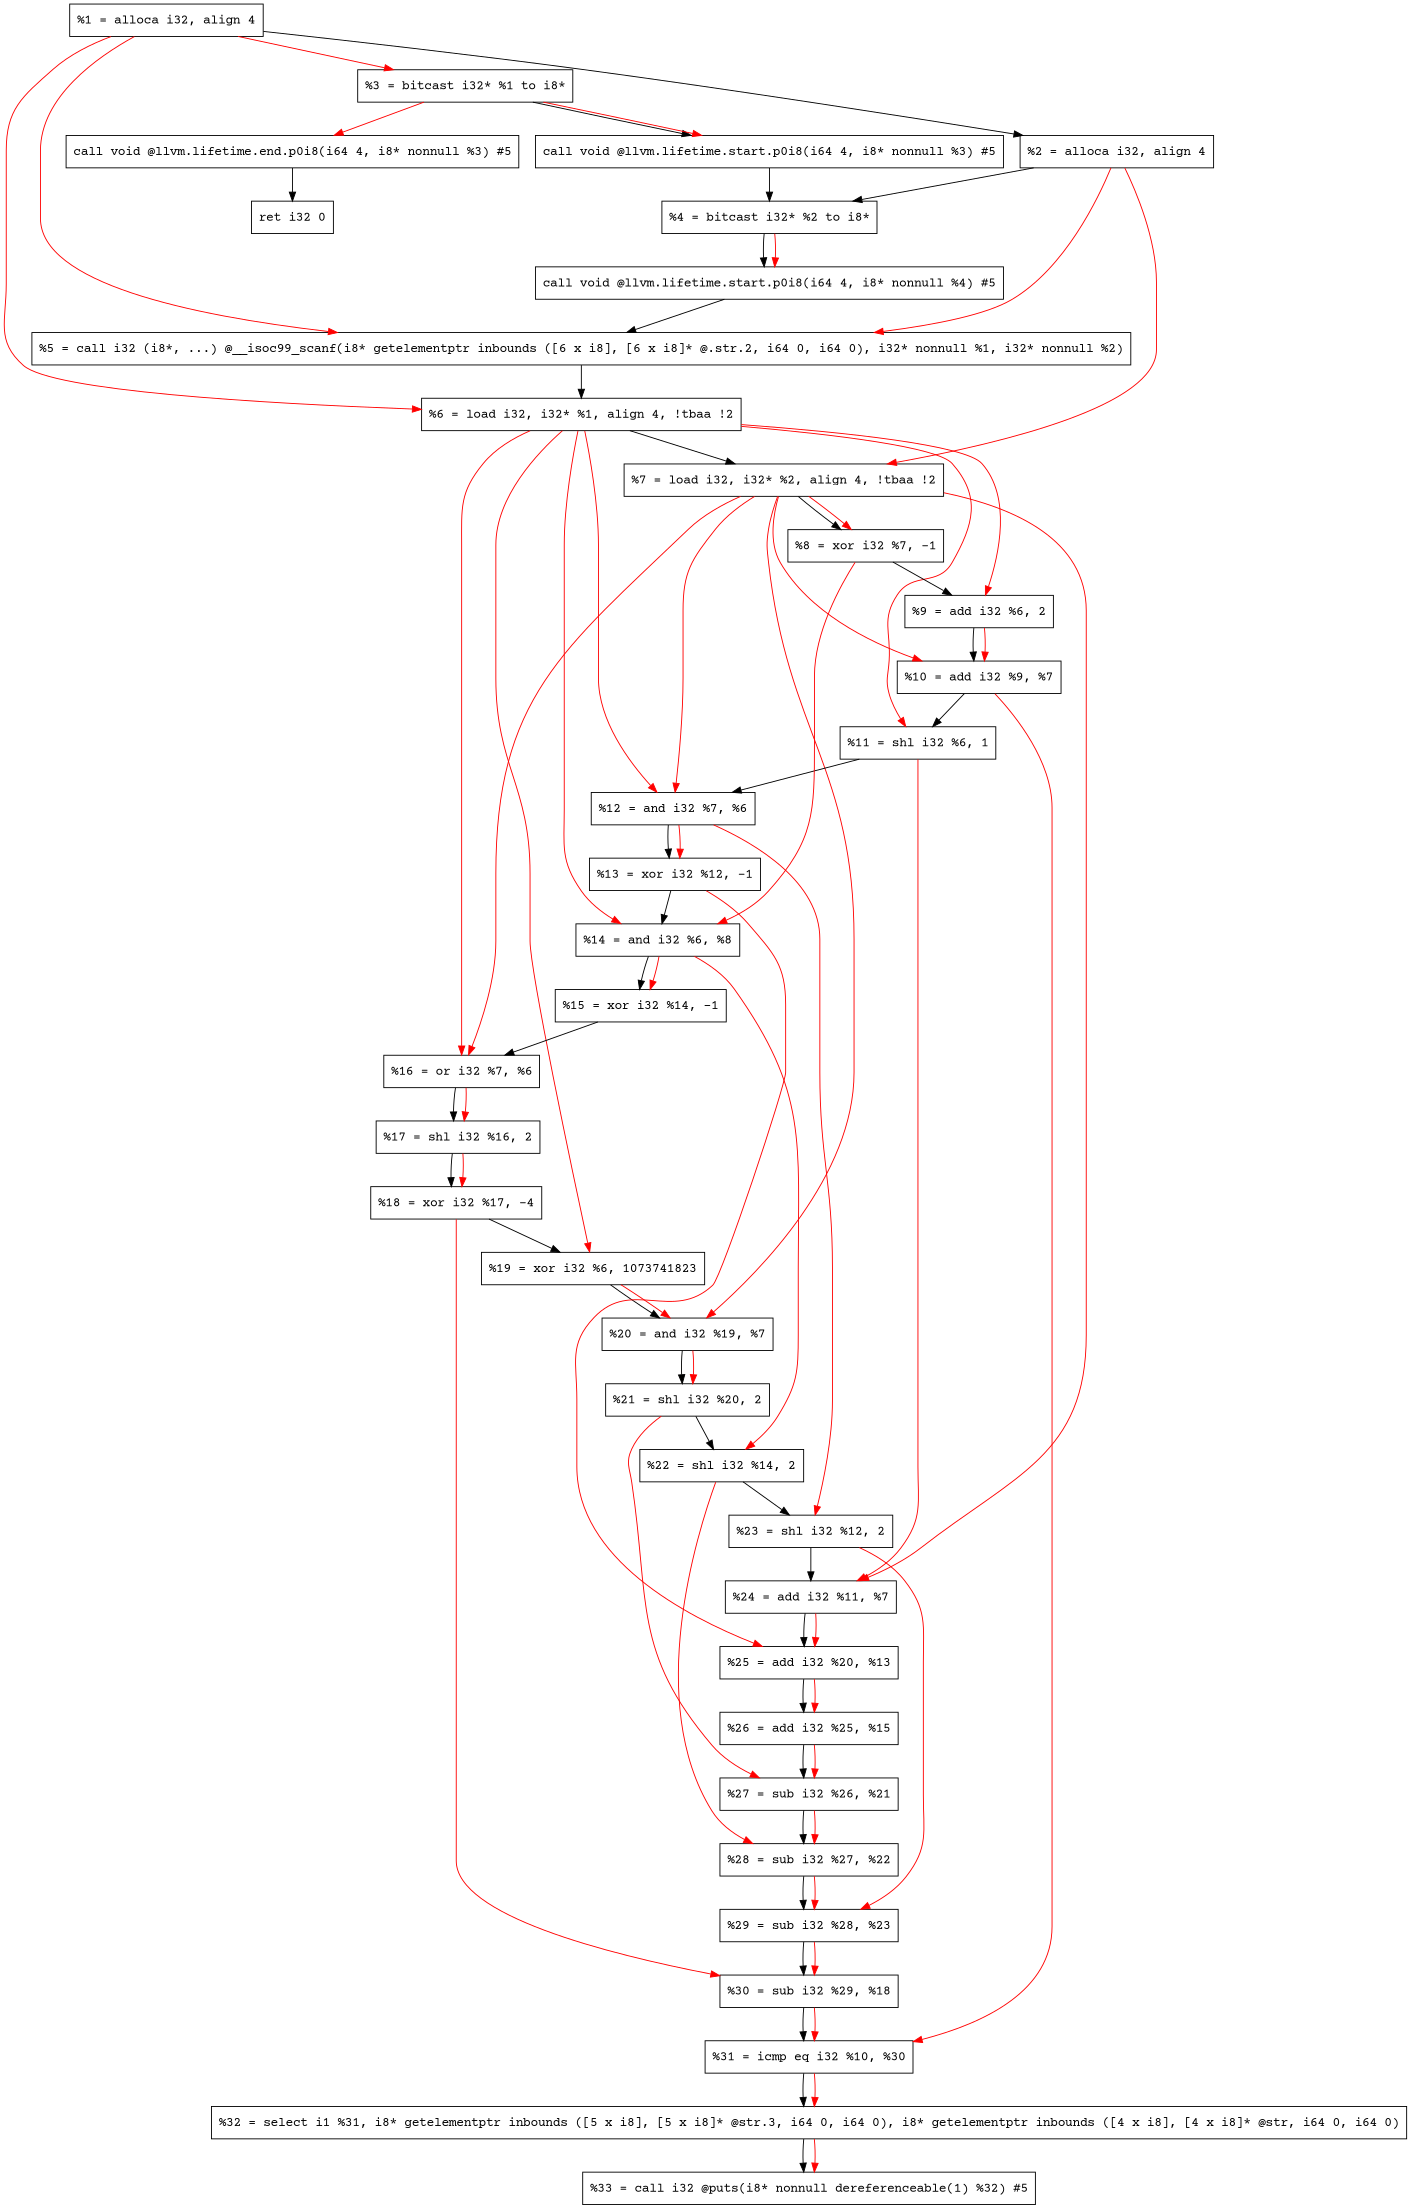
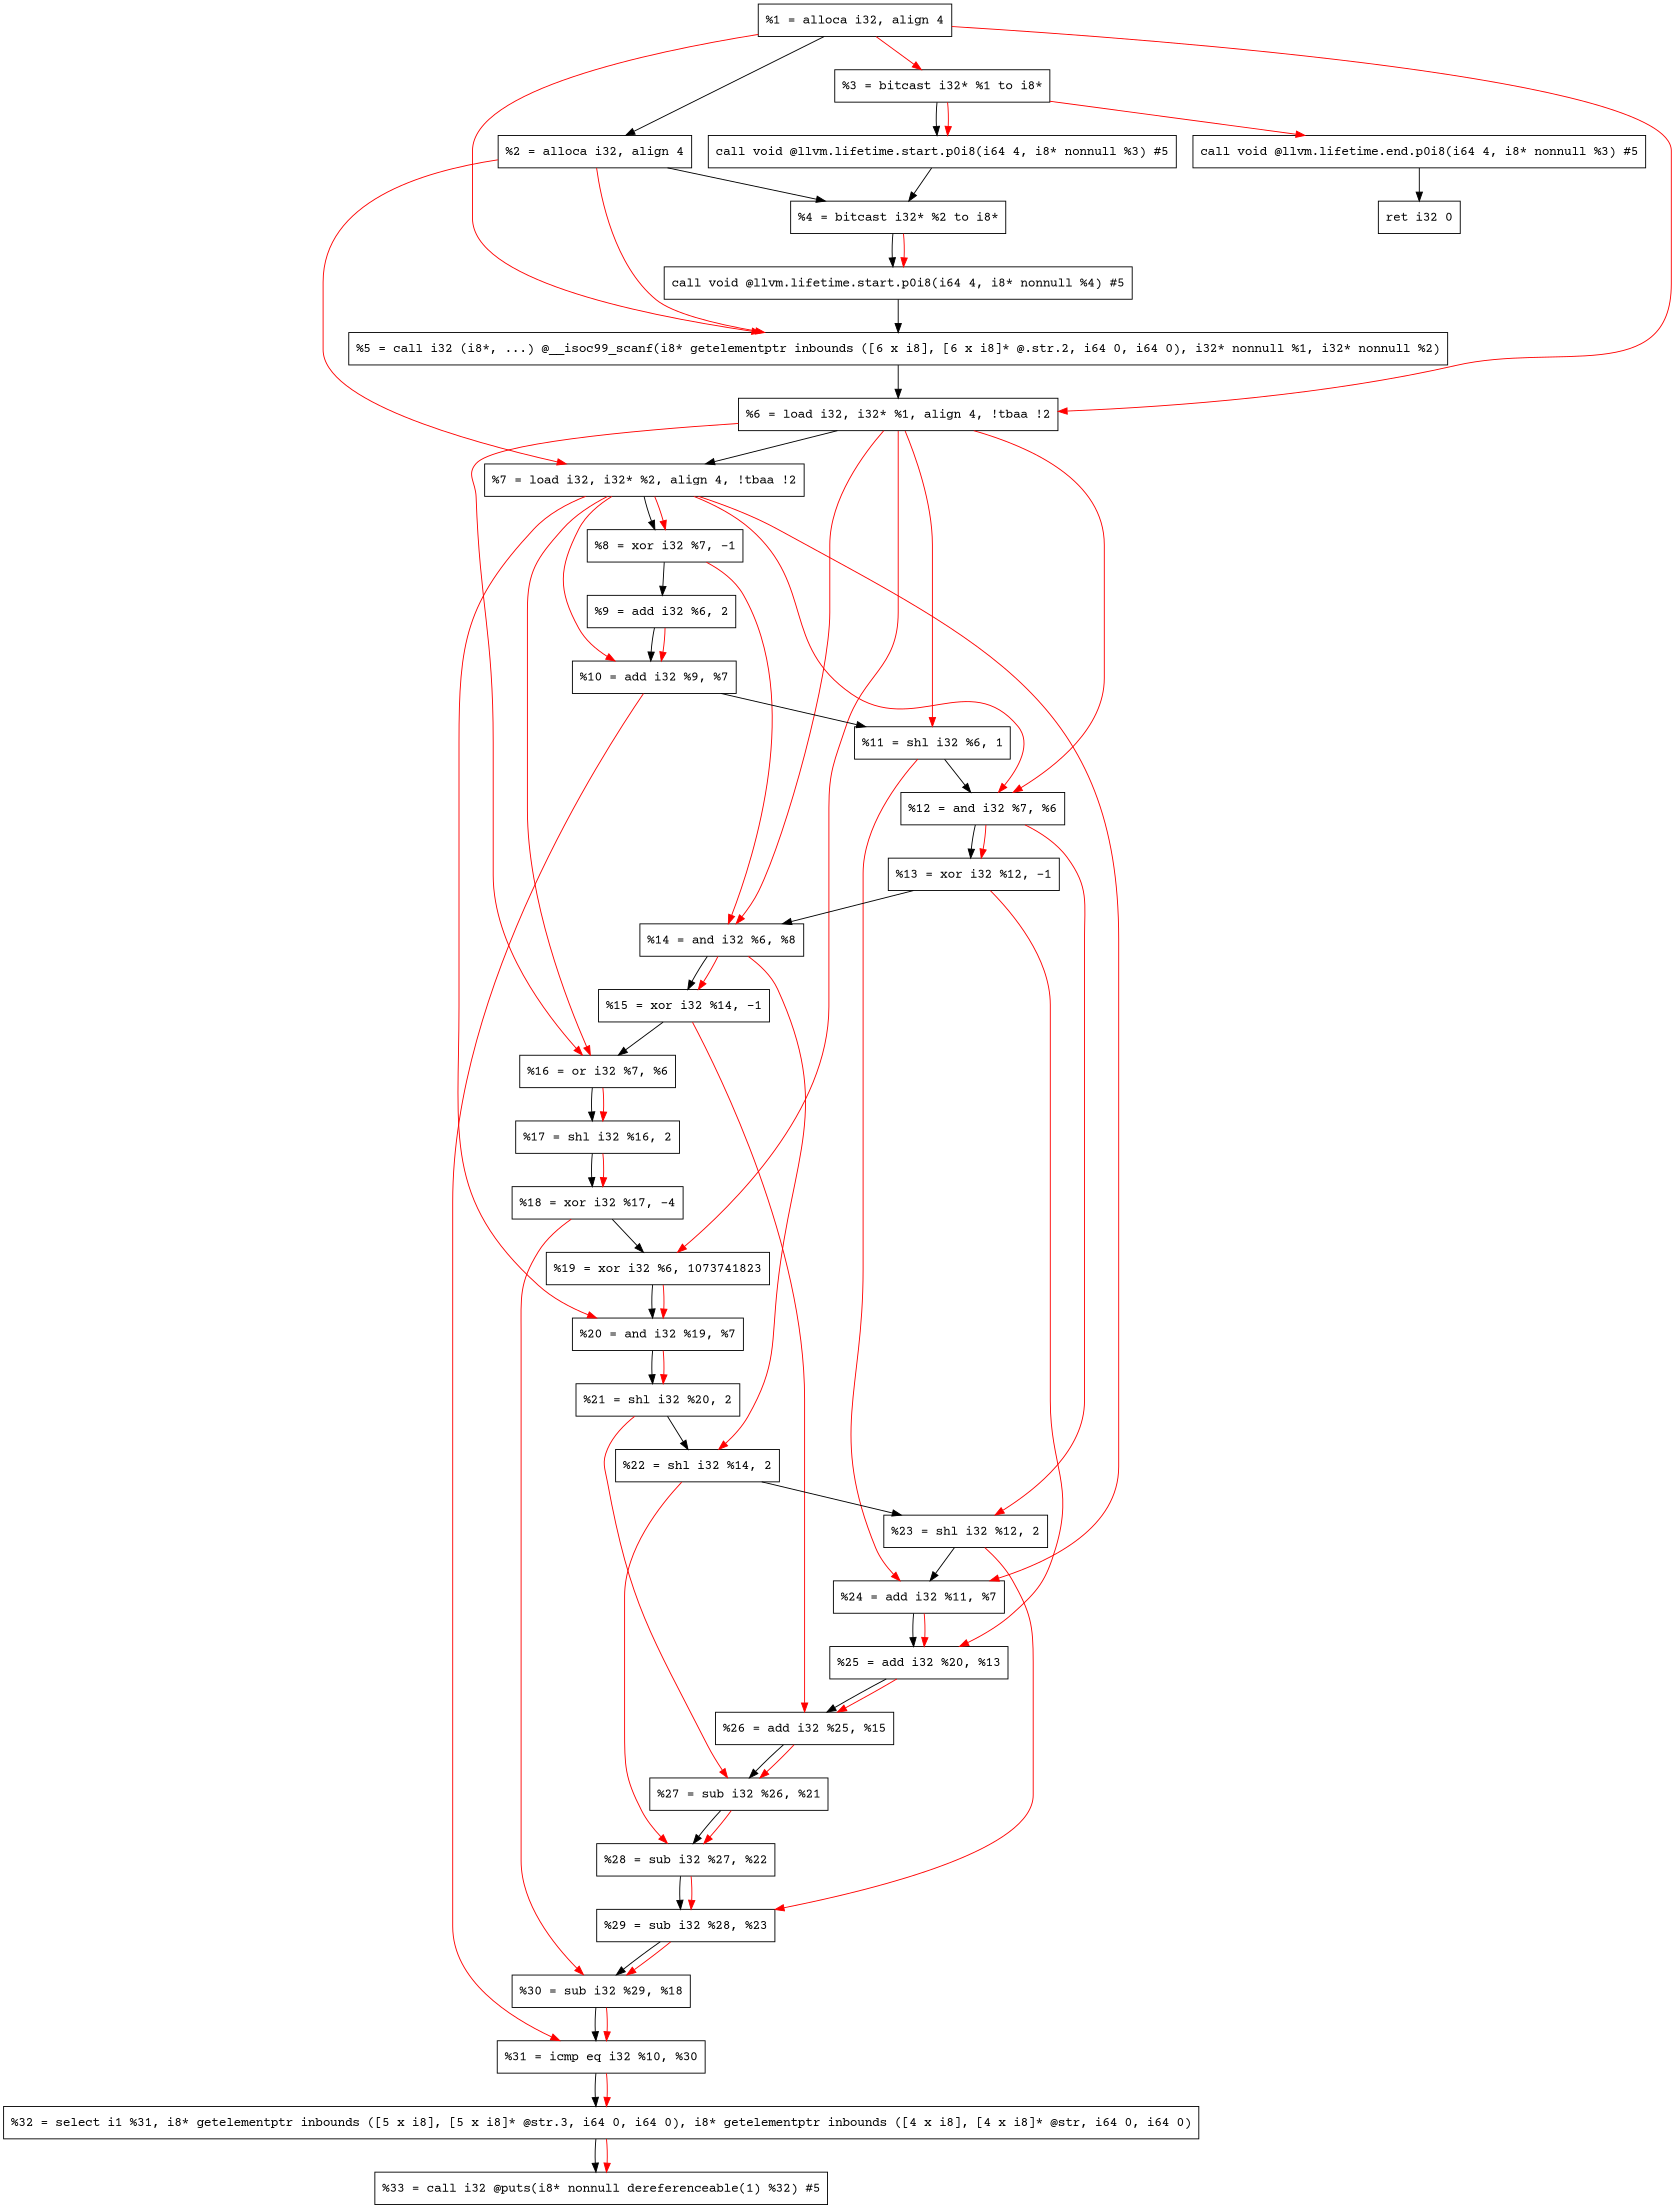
(927, 445) -> none
none -> (802, 1353)
